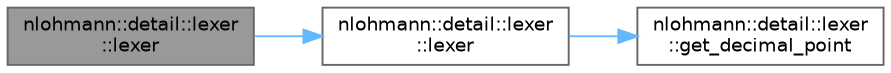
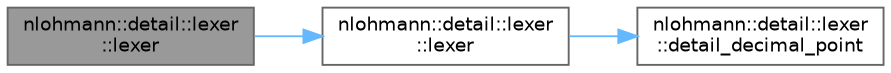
(760, 36) -> (760, 36)
